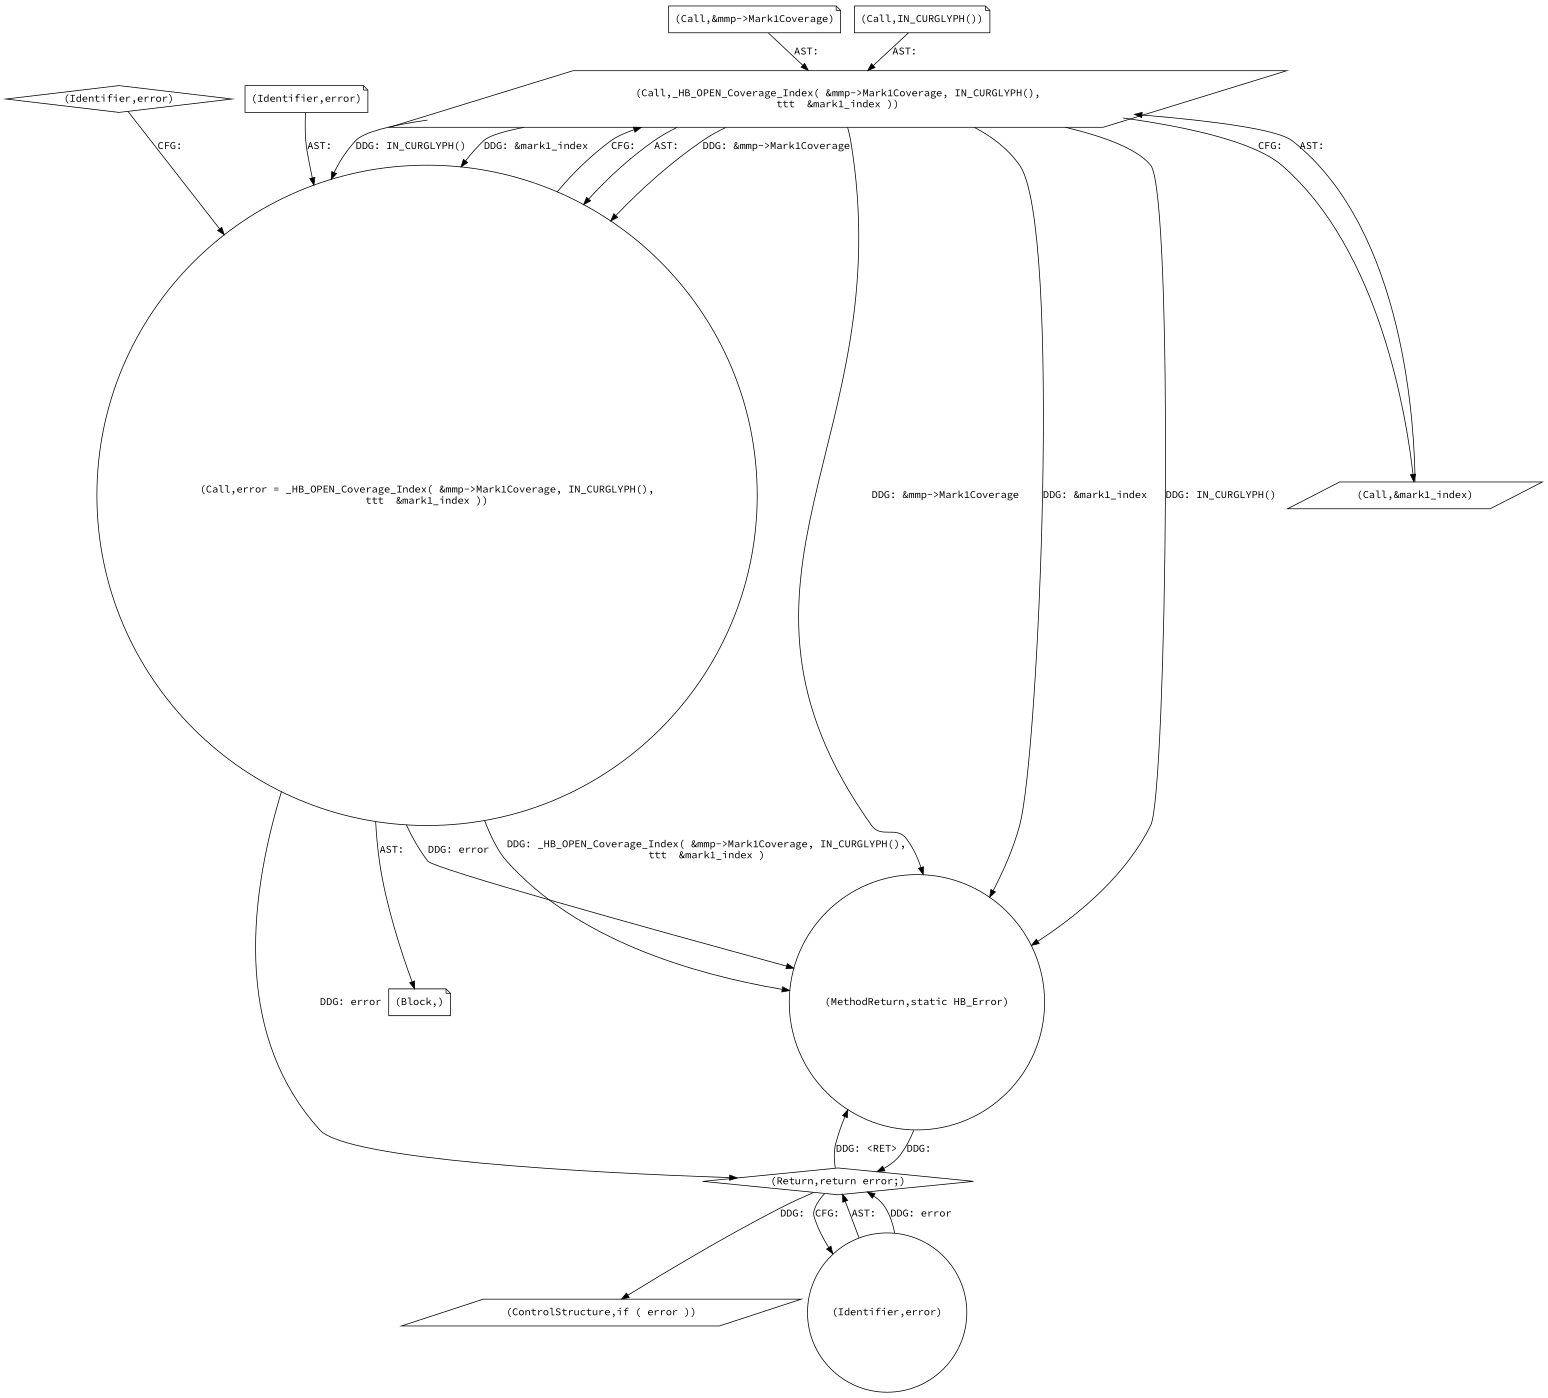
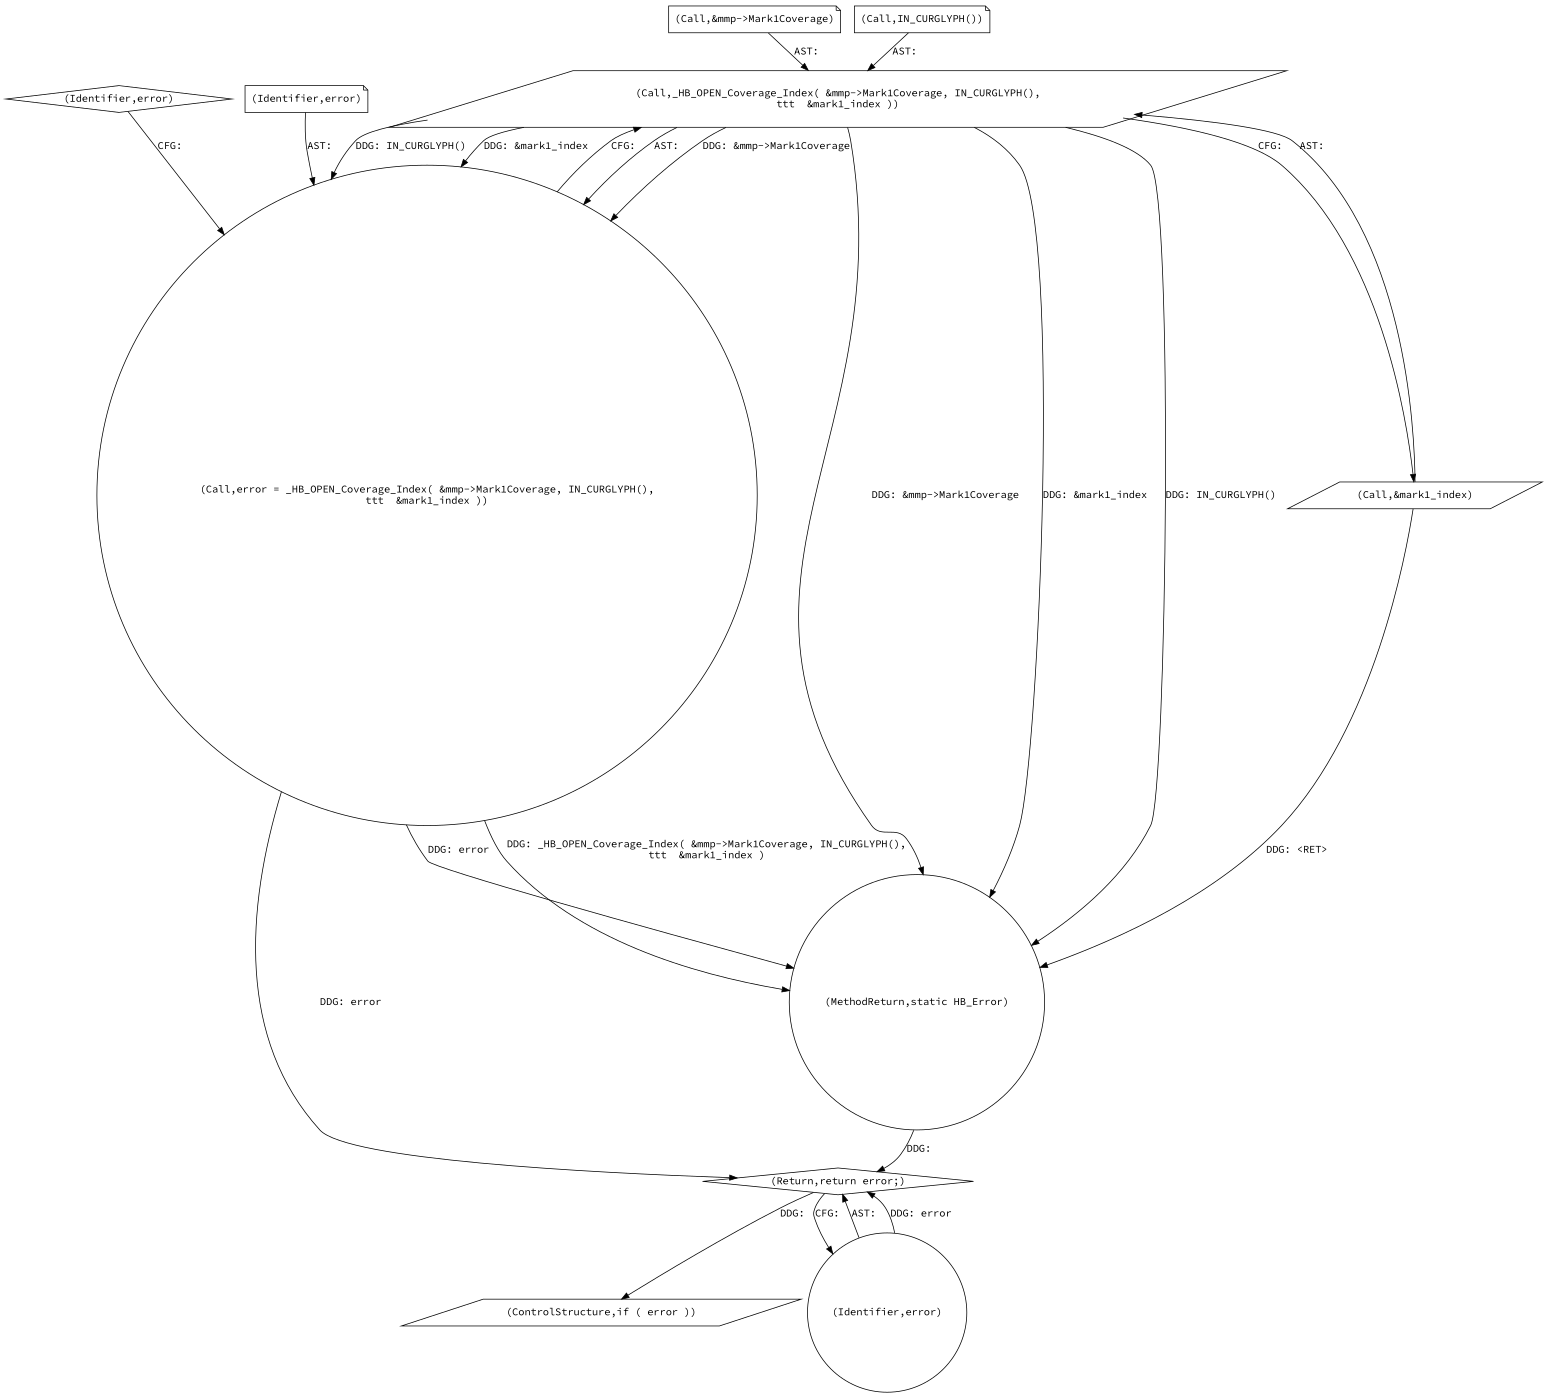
(420, 1002) -> none
(836, 1142) -> (1304, 797)
